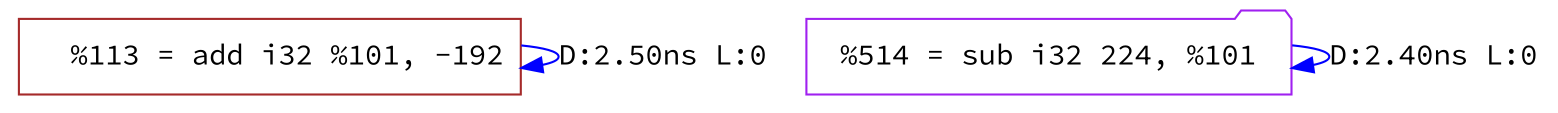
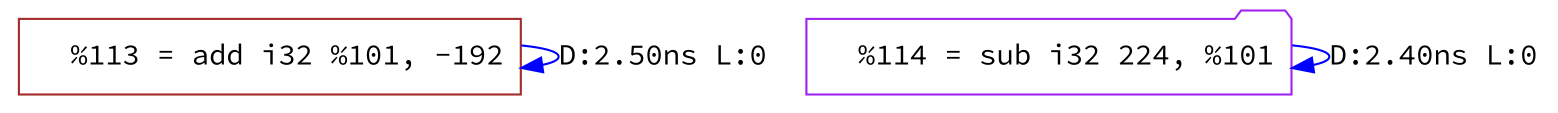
(1049, 57) -> (1049, 57)
